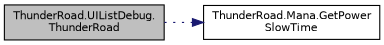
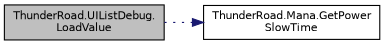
(84, 22) -> (84, 22)
